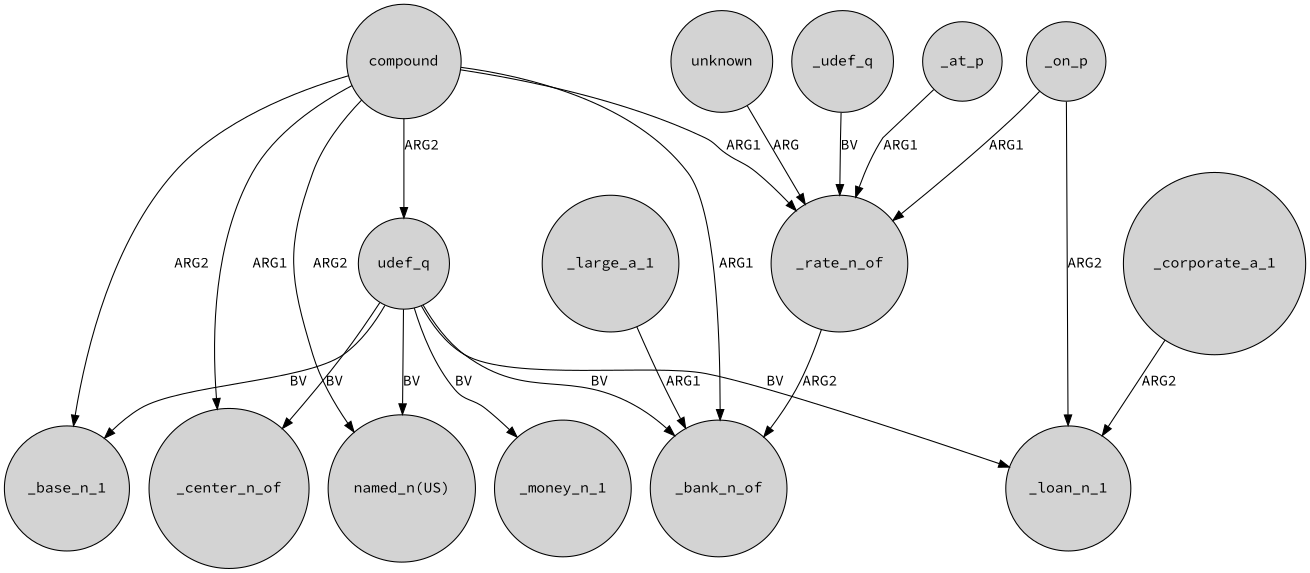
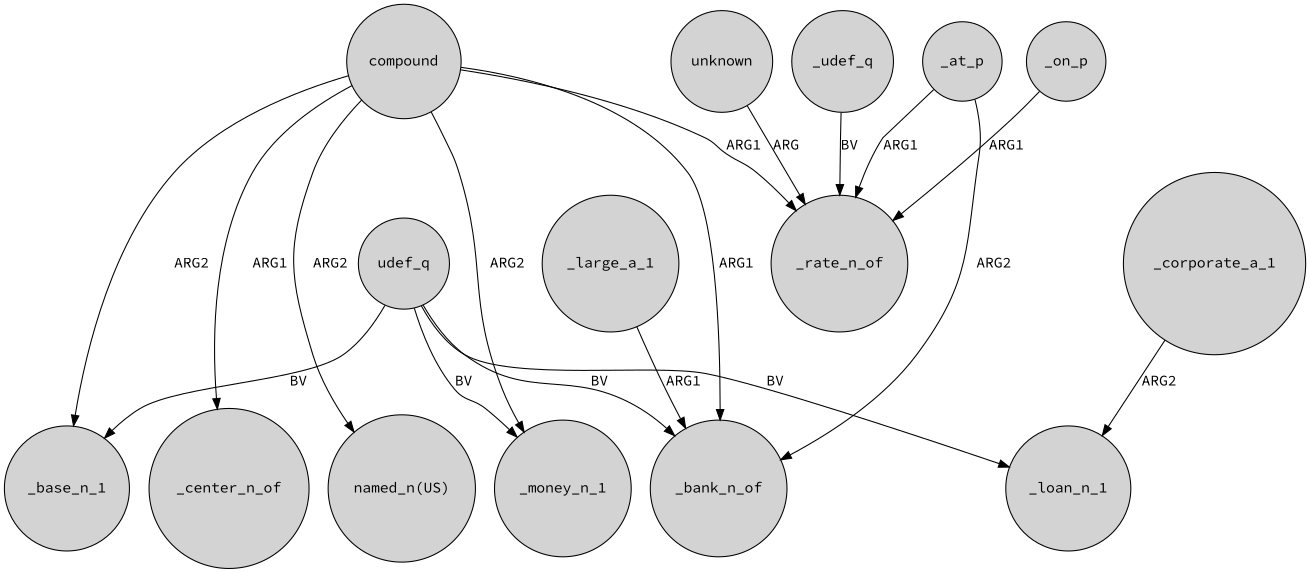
(404, 163) -> (477, 267)
(1067, 258) -> none
(403, 356) -> none
(332, 369) -> none
(800, 381) -> (945, 310)
